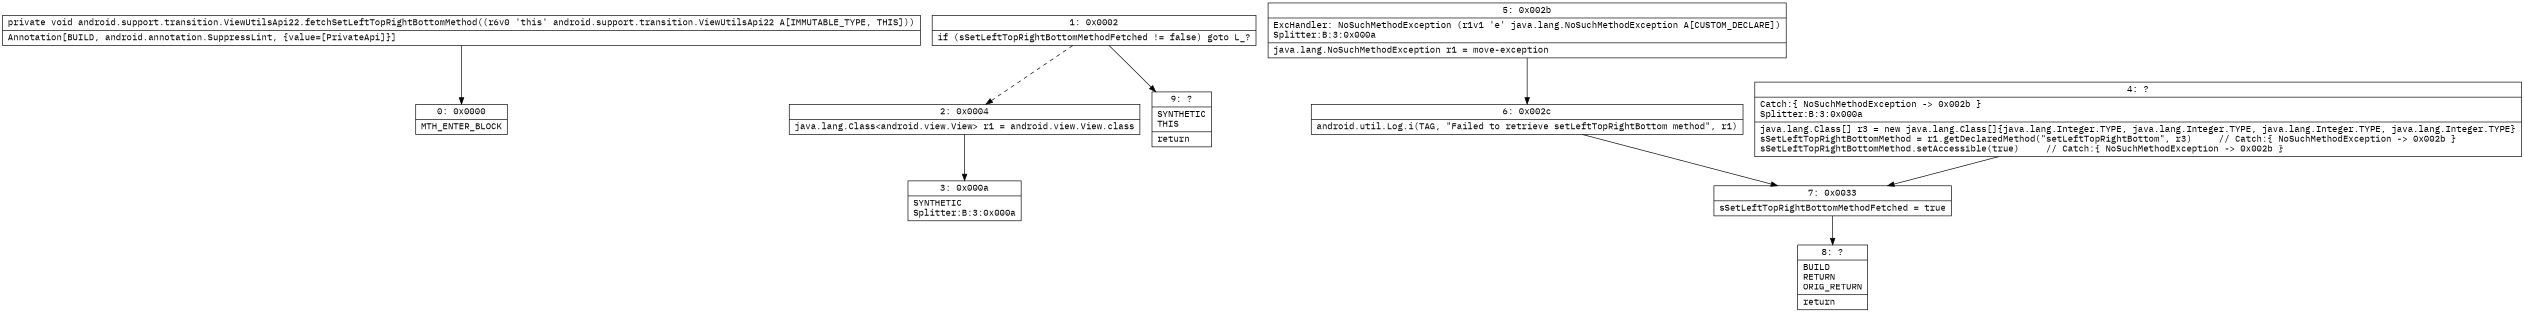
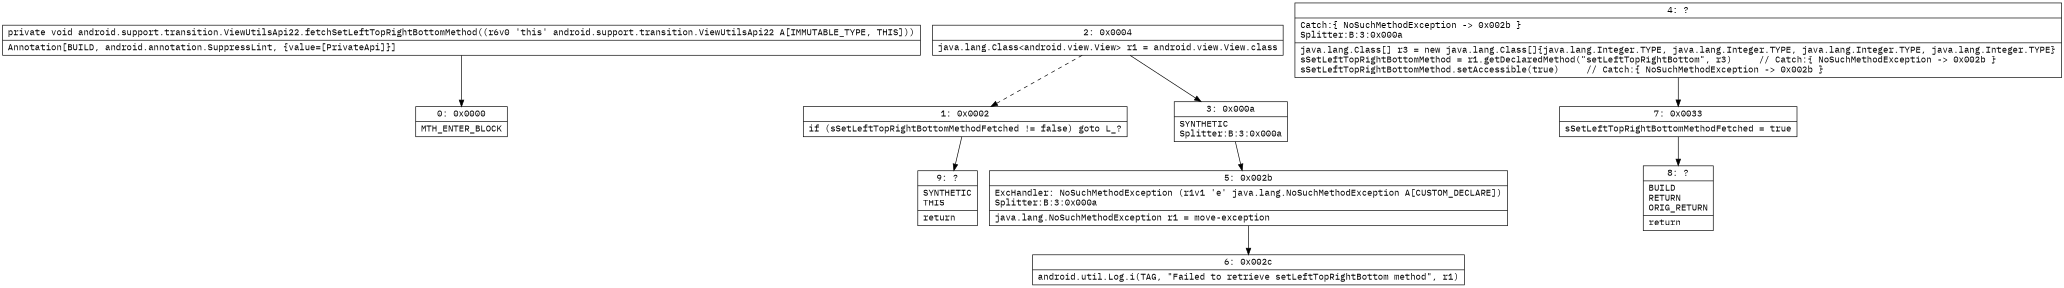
(1032, 73) -> (1040, 79)
none -> (1238, 153)
(1677, 159) -> none
